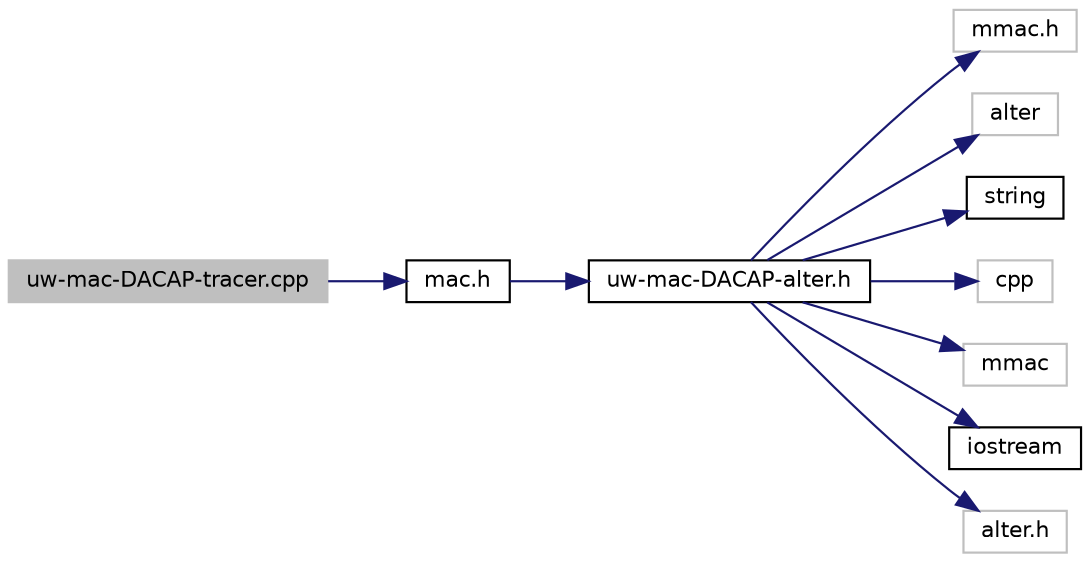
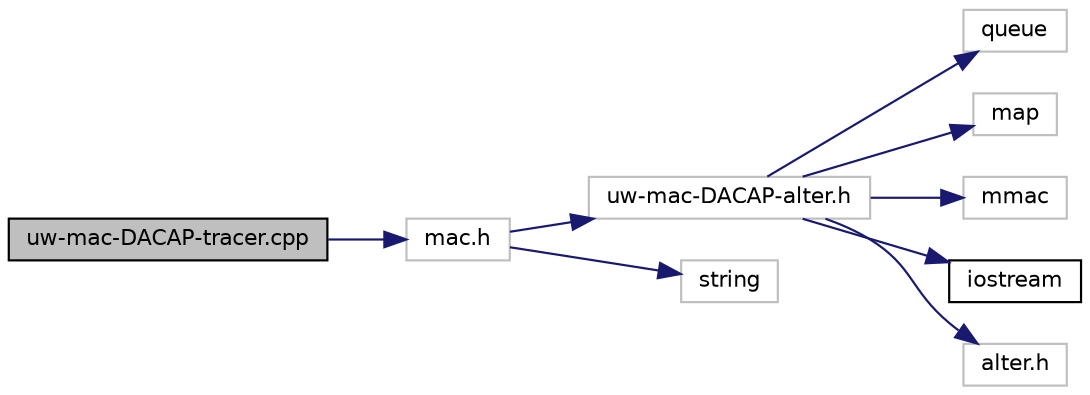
(1015, 31) -> none
(1015, 114) -> (1015, 31)
(1015, 198) -> (729, 281)
(874, 239) -> (584, 259)
(168, 281) -> (168, 239)
(458, 281) -> (458, 239)
(729, 281) -> (729, 198)
(1015, 281) -> (1015, 114)
